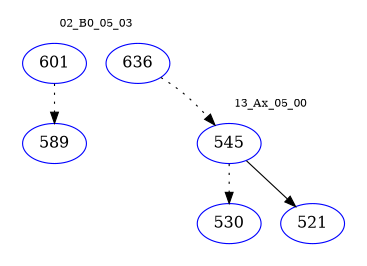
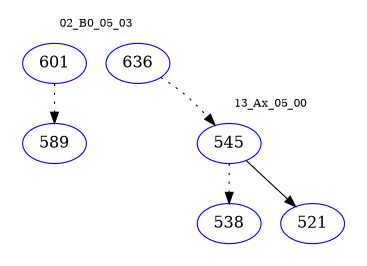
(229, 224) -> (229, 224)
